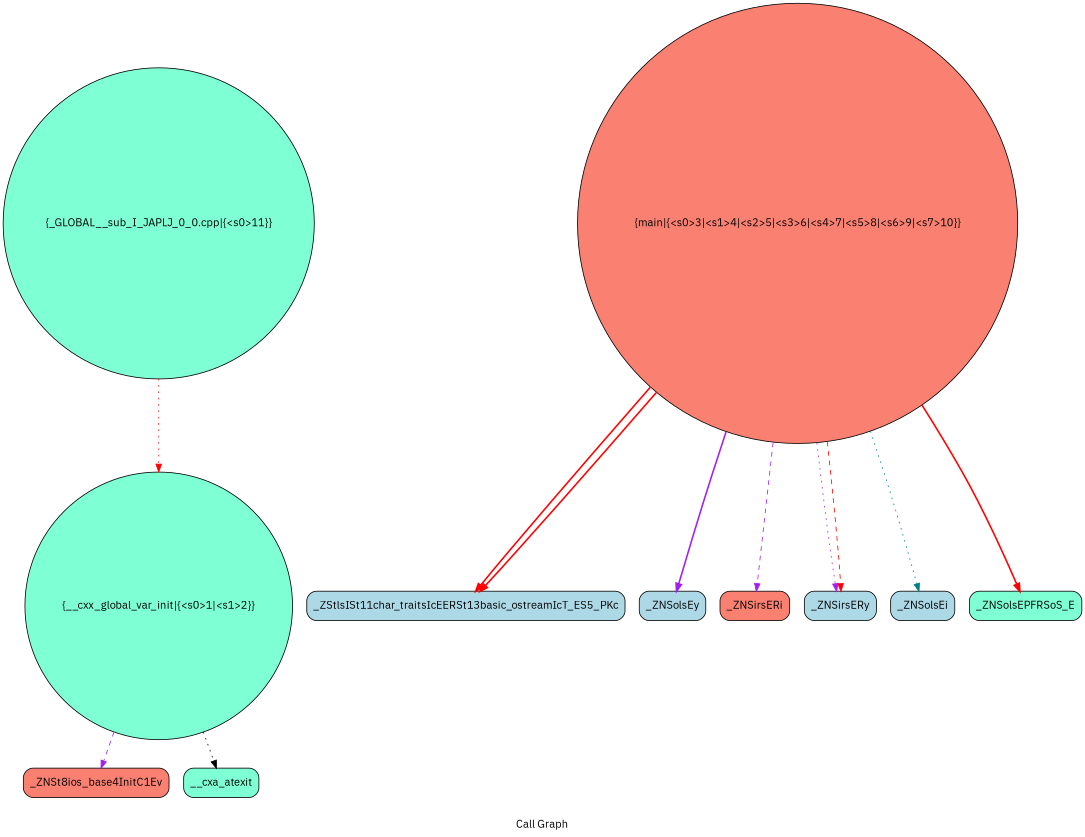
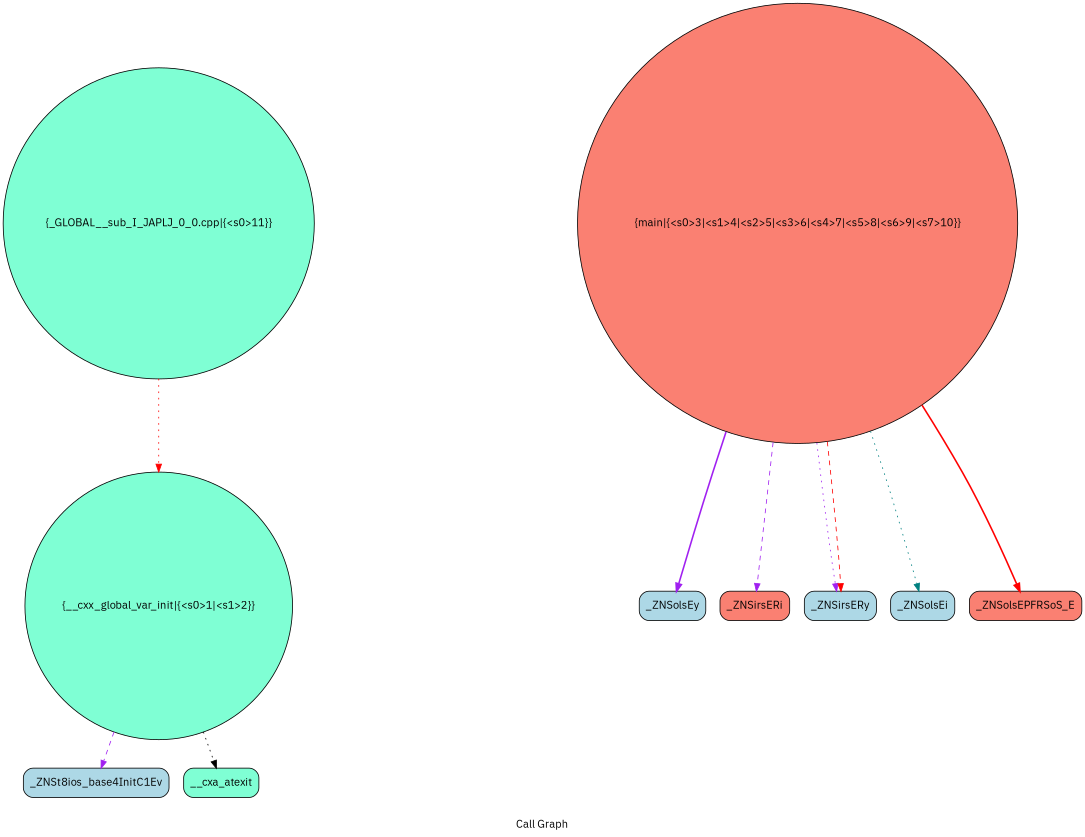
(466, 606) -> none
(1026, 606) -> (1026, 606)
(96, 783) -> (96, 783)
